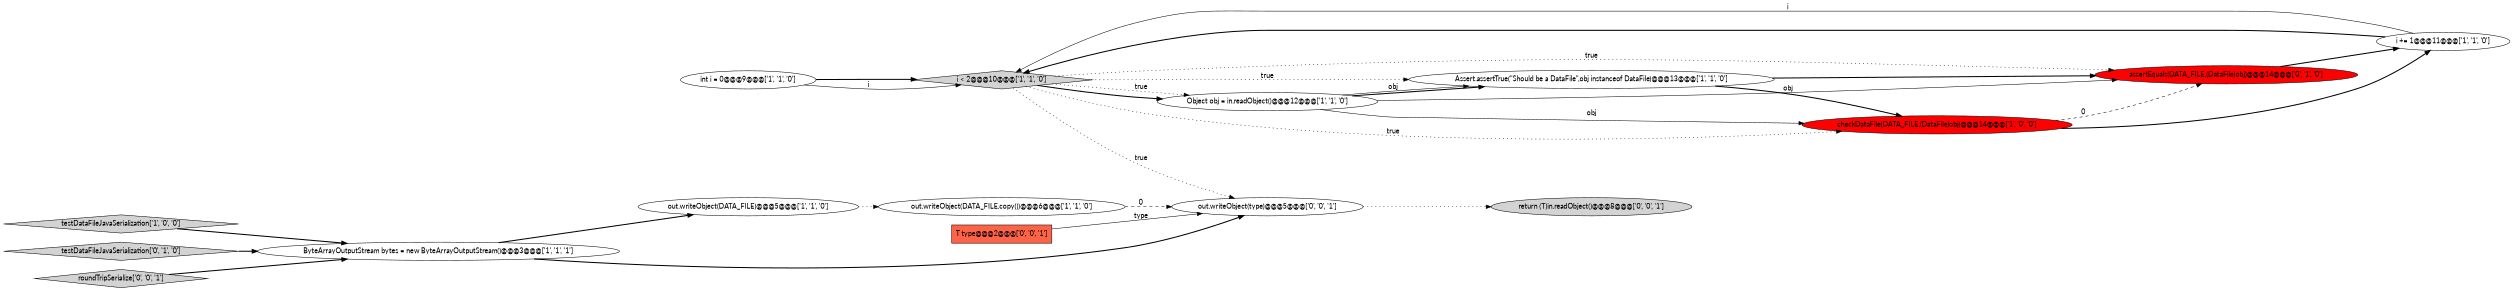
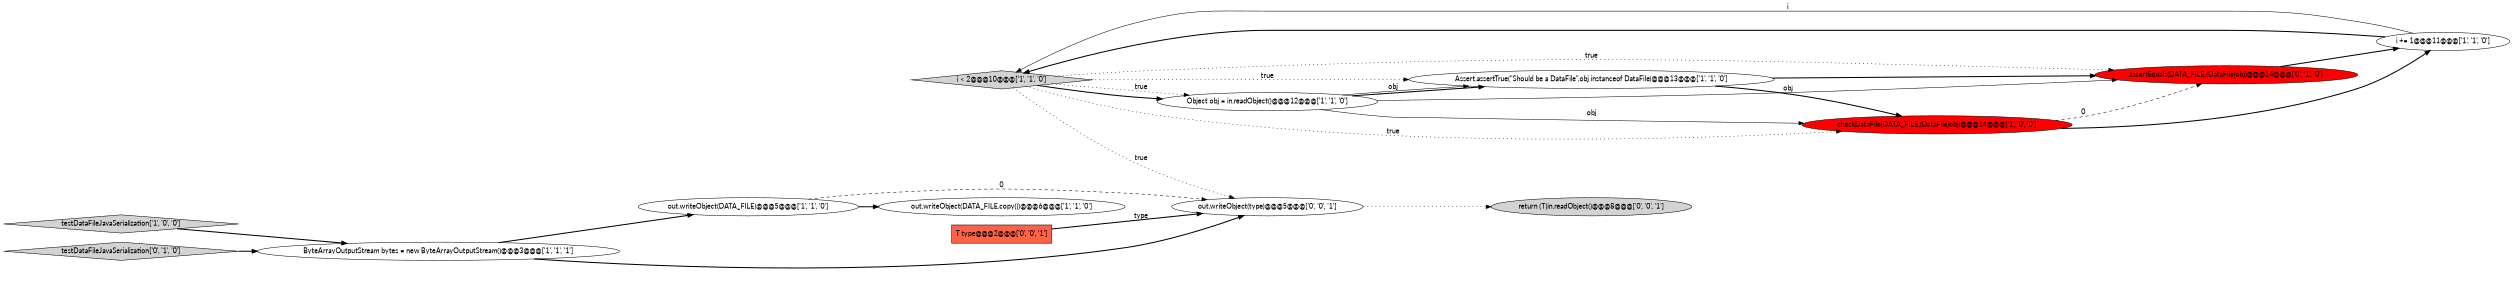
(748, 80) -> none
(866, 207) -> (866, 207)
(1146, 207) -> (1005, 189)
(1125, 221) -> (1125, 221)
(121, 279) -> none
